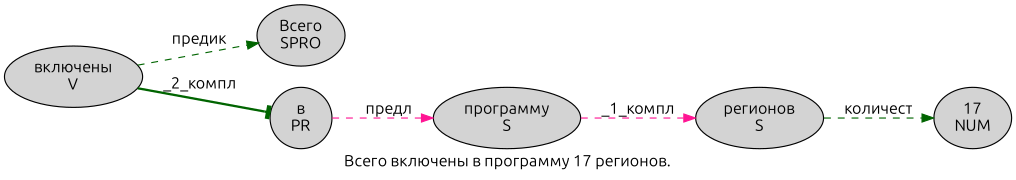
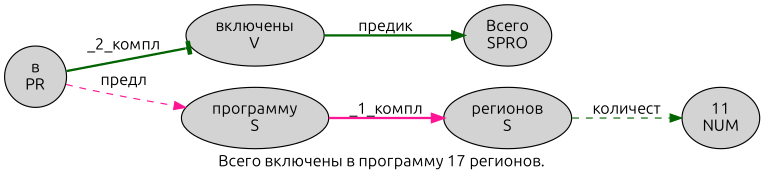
(192, 55) -> (388, 35)
(201, 100) -> (126, 60)
(632, 118) -> (380, 118)
(973, 118) -> (721, 118)
